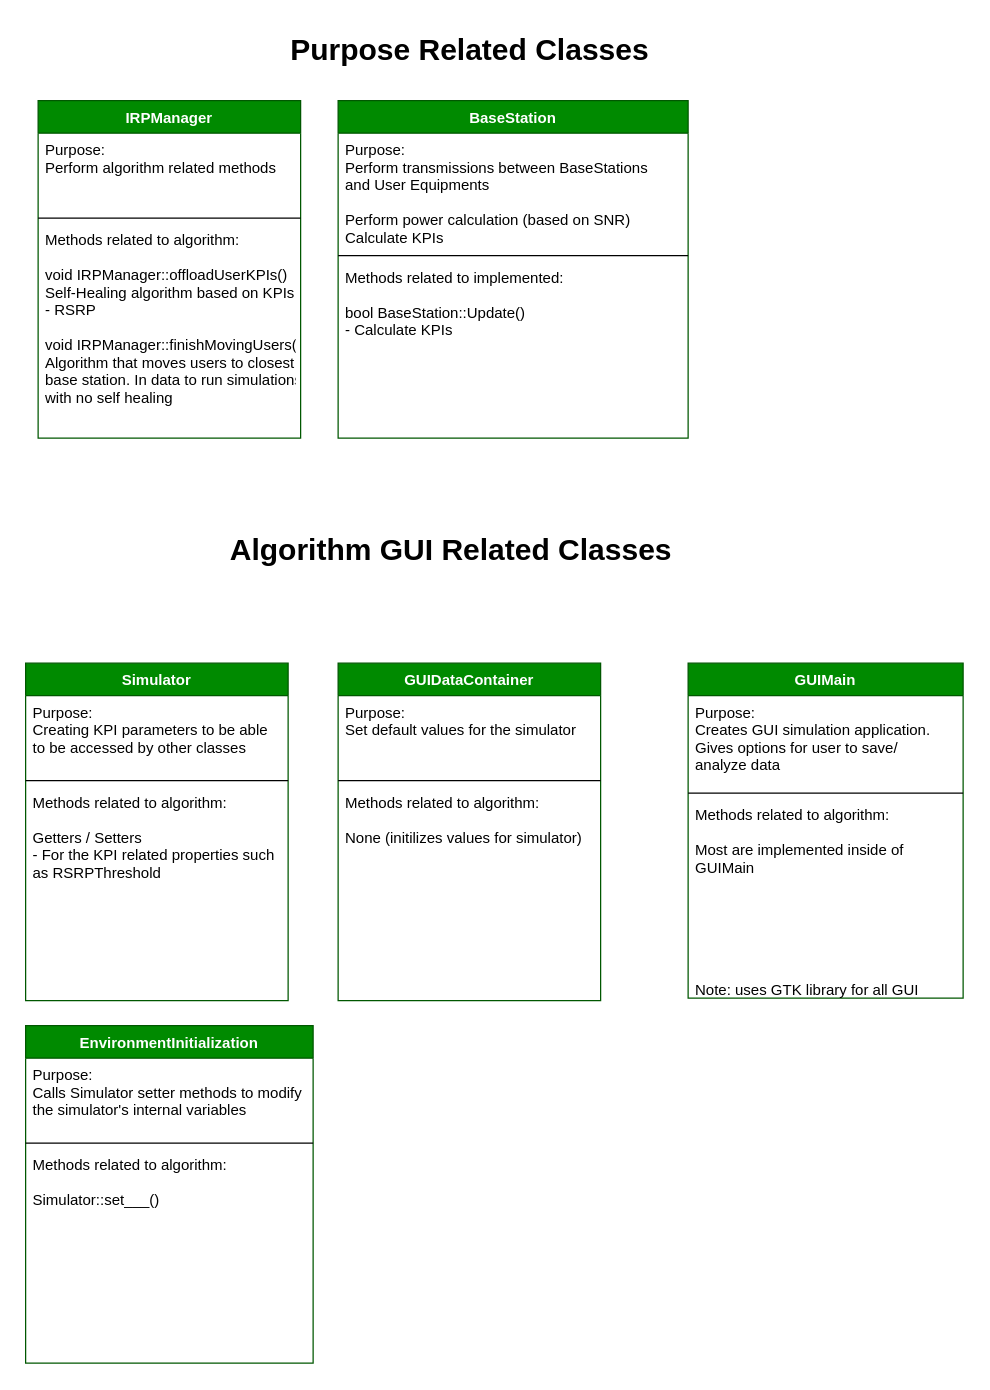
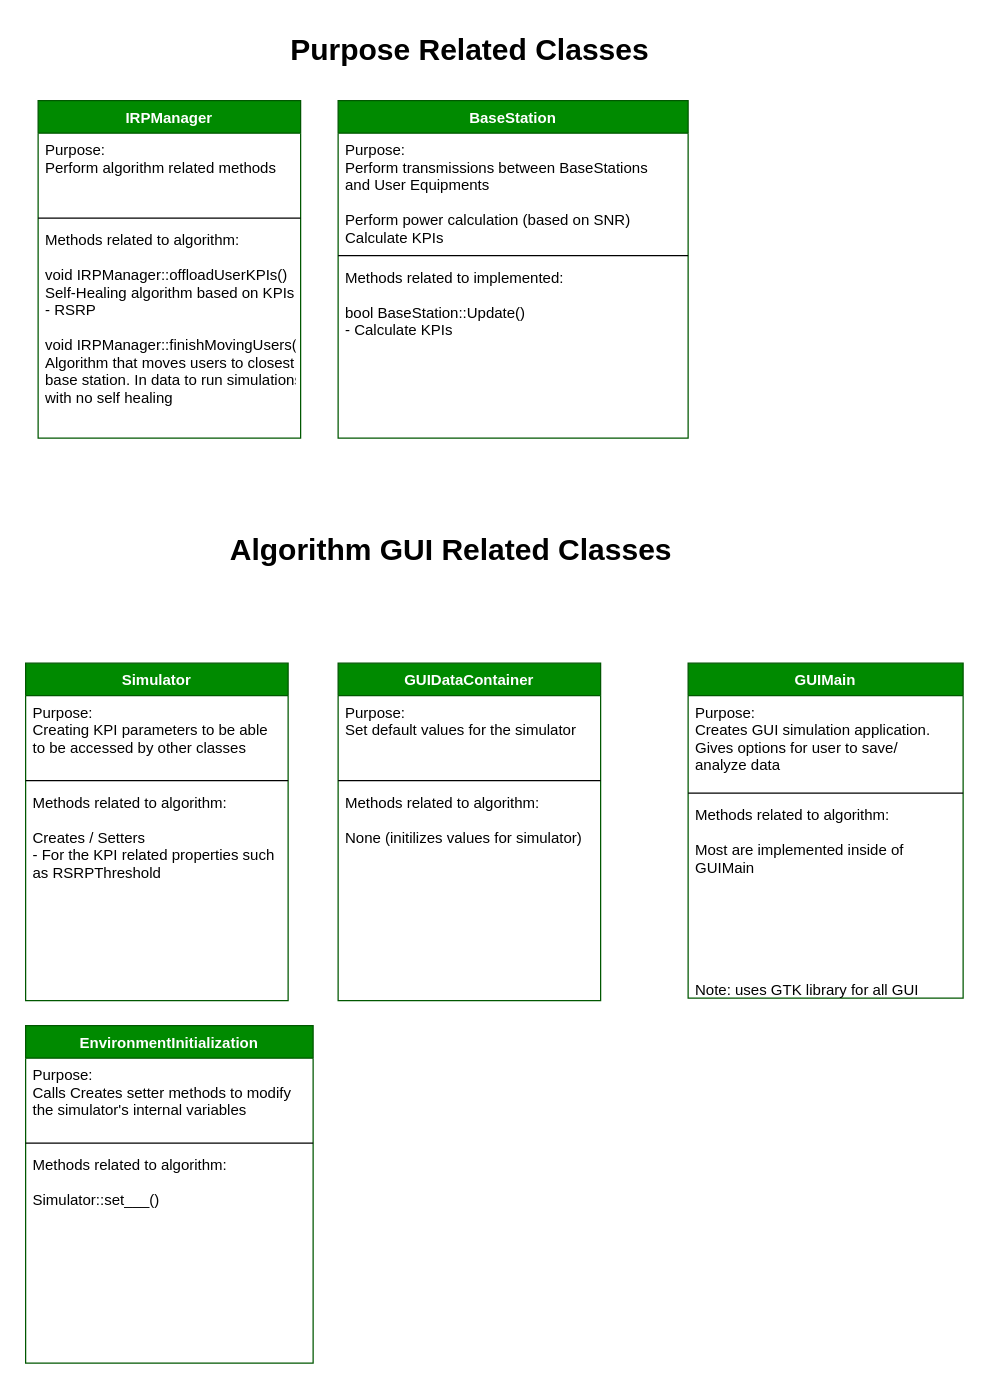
(141, 803) -> (141, 803)
(64, 1075) -> (64, 1075)
